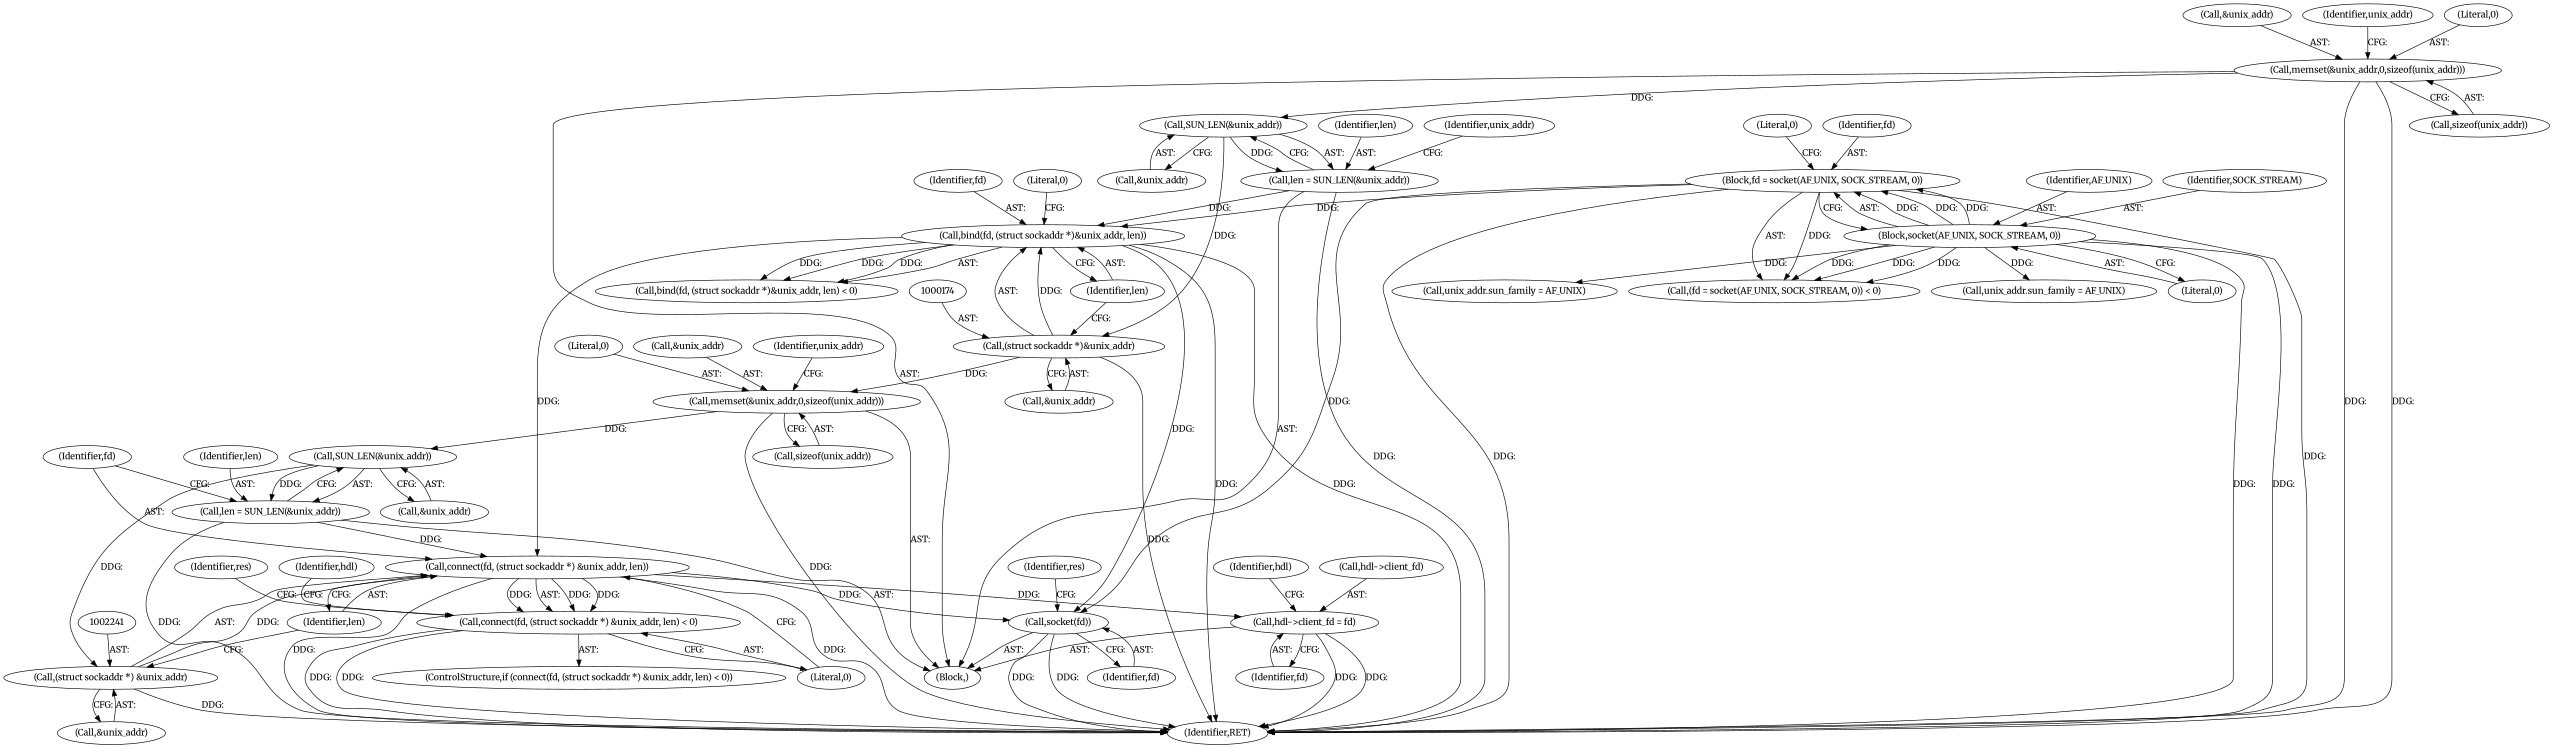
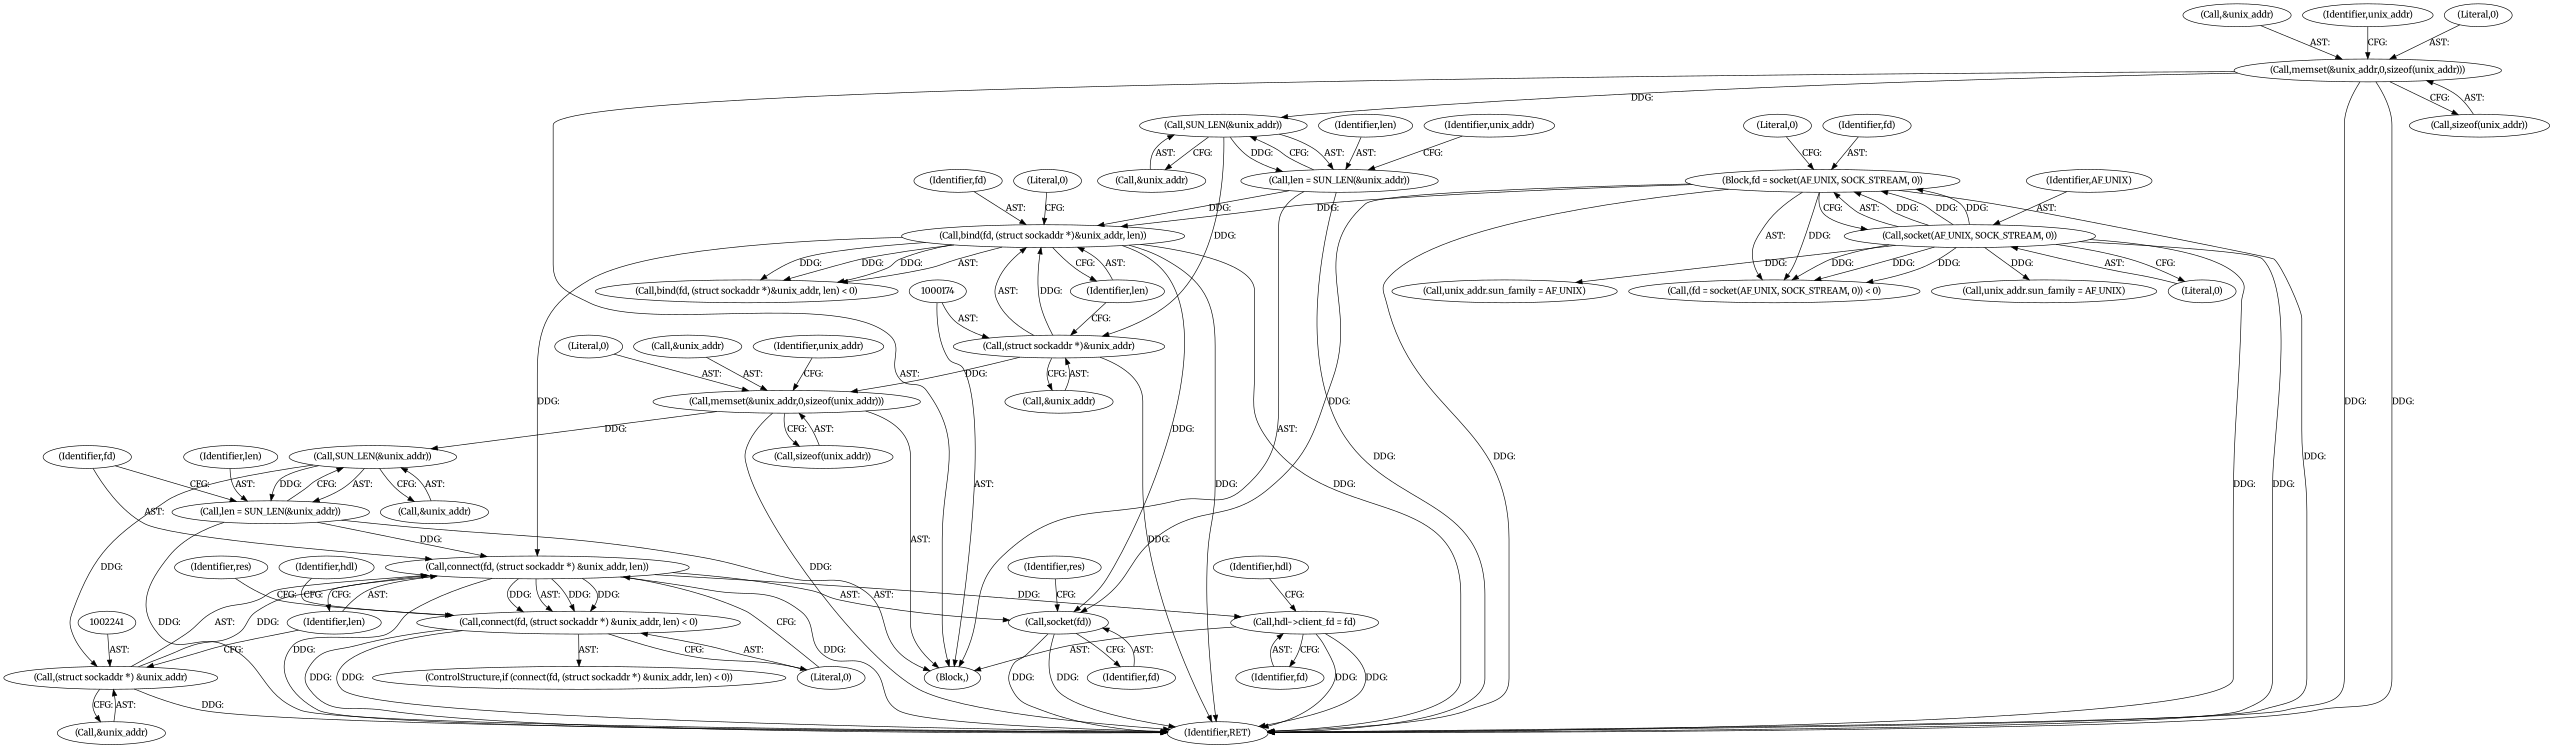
(2245, 181) -> none
(1970, 236) -> (1970, 236)
(1381, 567) -> none
(851, 595) -> (851, 595)
(1002, 647) -> (975, 476)
